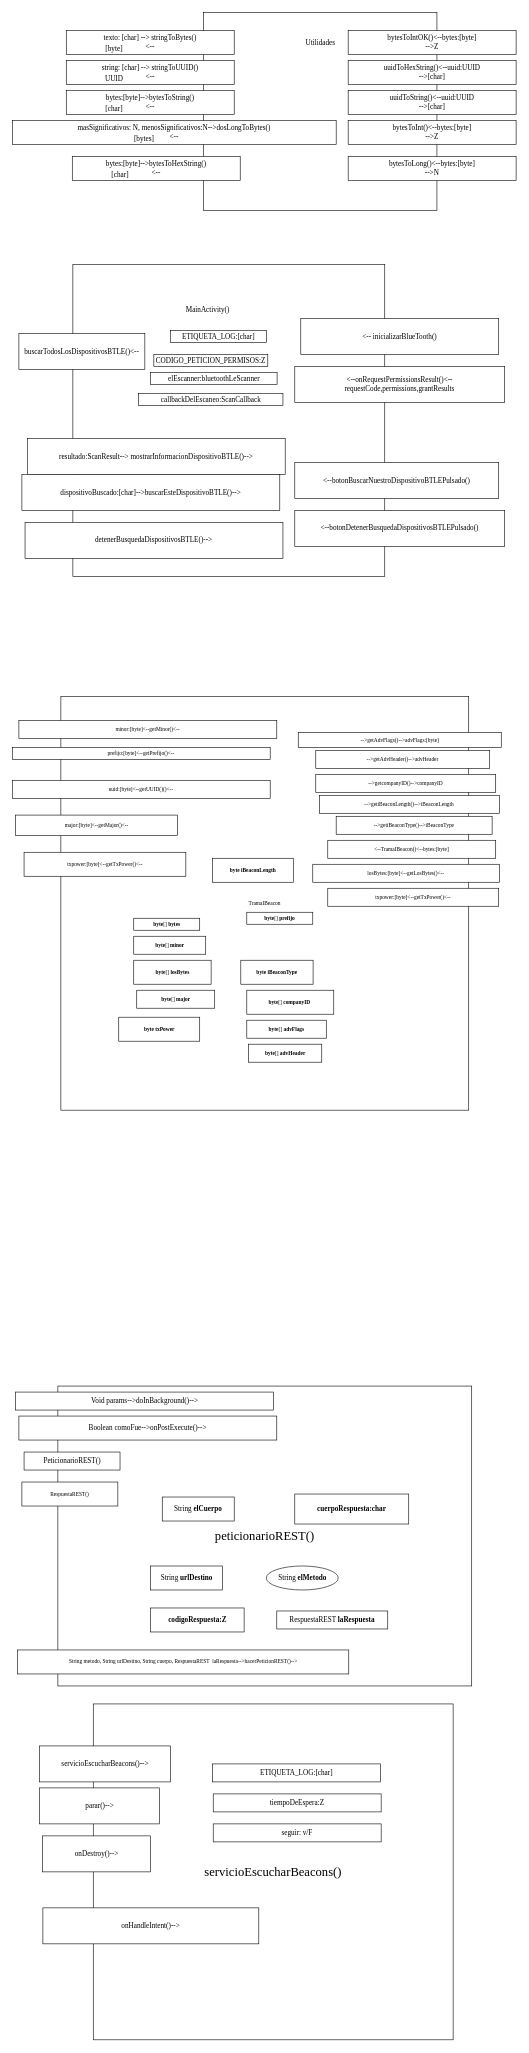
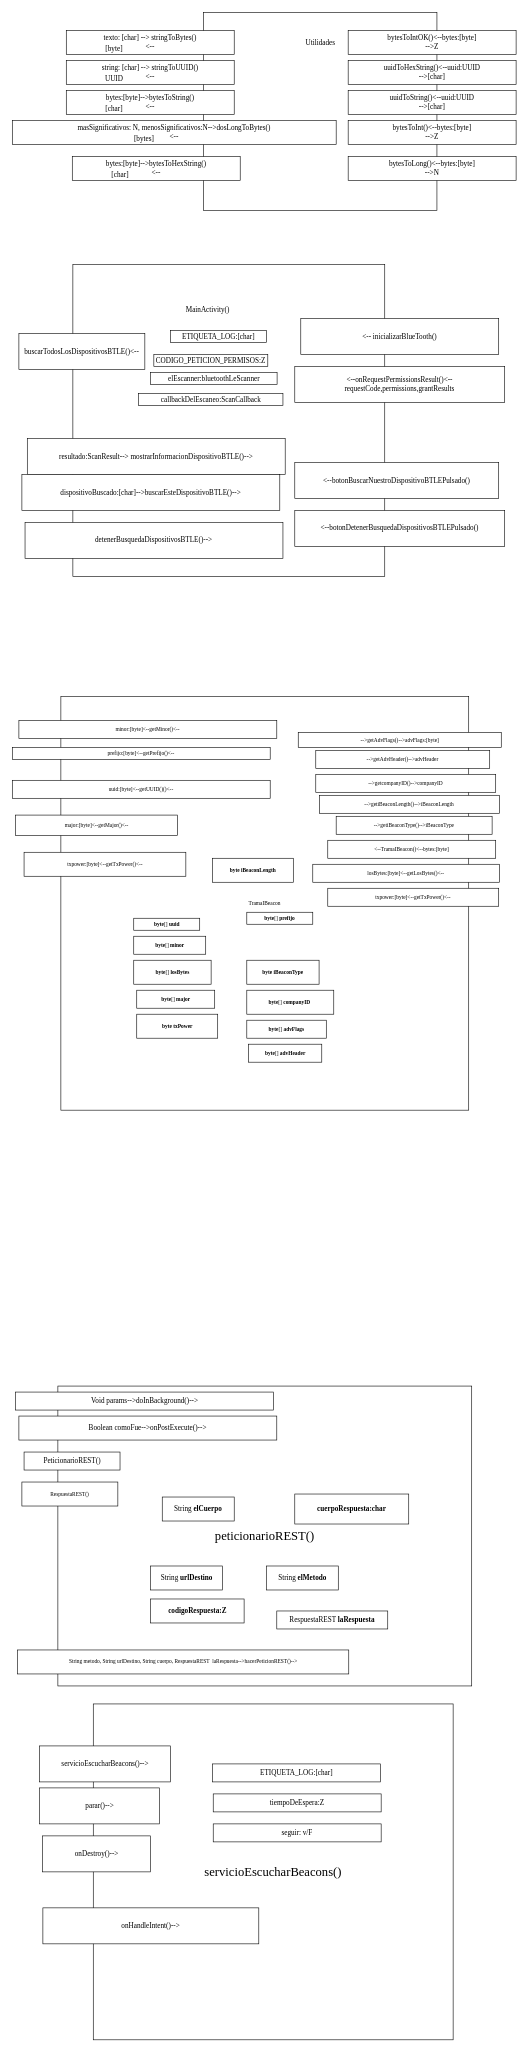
(167, 924) -> (167, 924)
(277, 972) -> (283, 972)
(159, 1029) -> (177, 1026)
(302, 1578) -> (302, 1578)
(197, 1620) -> (197, 1611)
